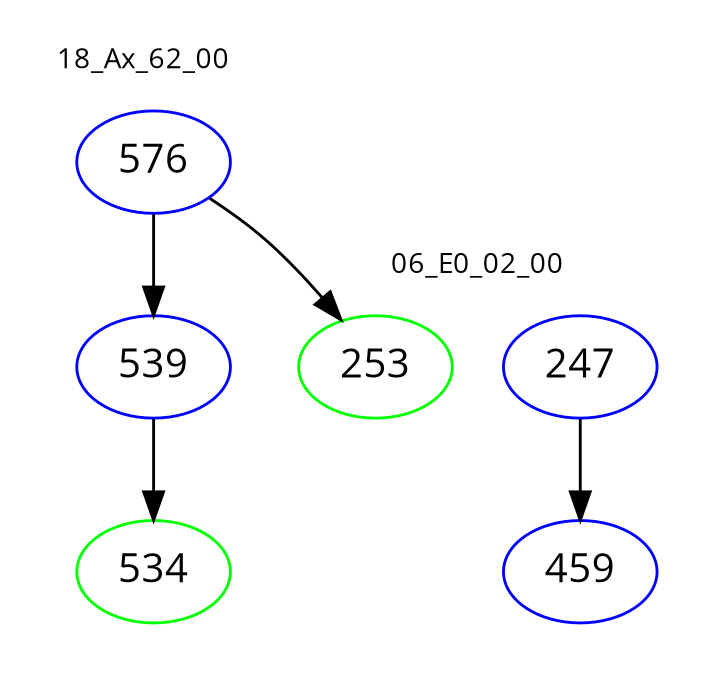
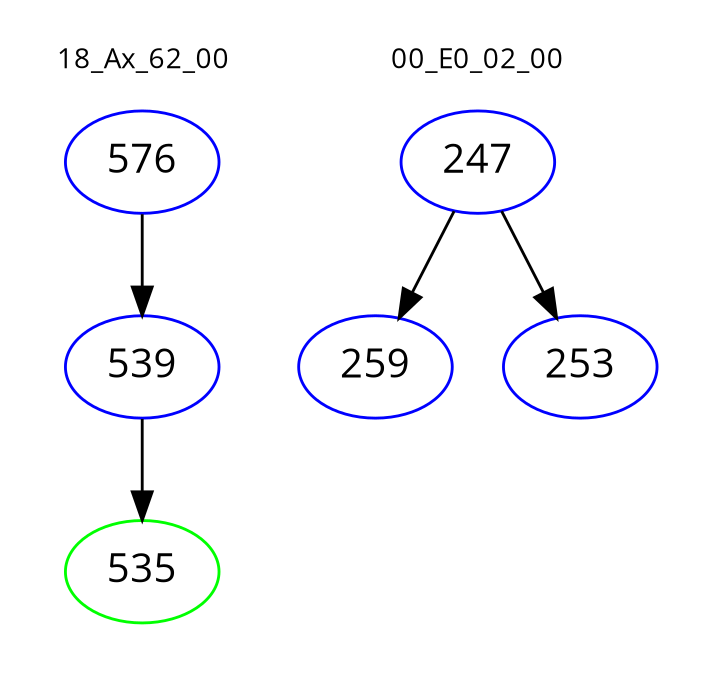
(478, 266) -> (478, 61)
(294, 267) -> (523, 252)
(375, 367) -> (580, 367)
(154, 572) -> (142, 572)
(580, 572) -> (375, 367)
